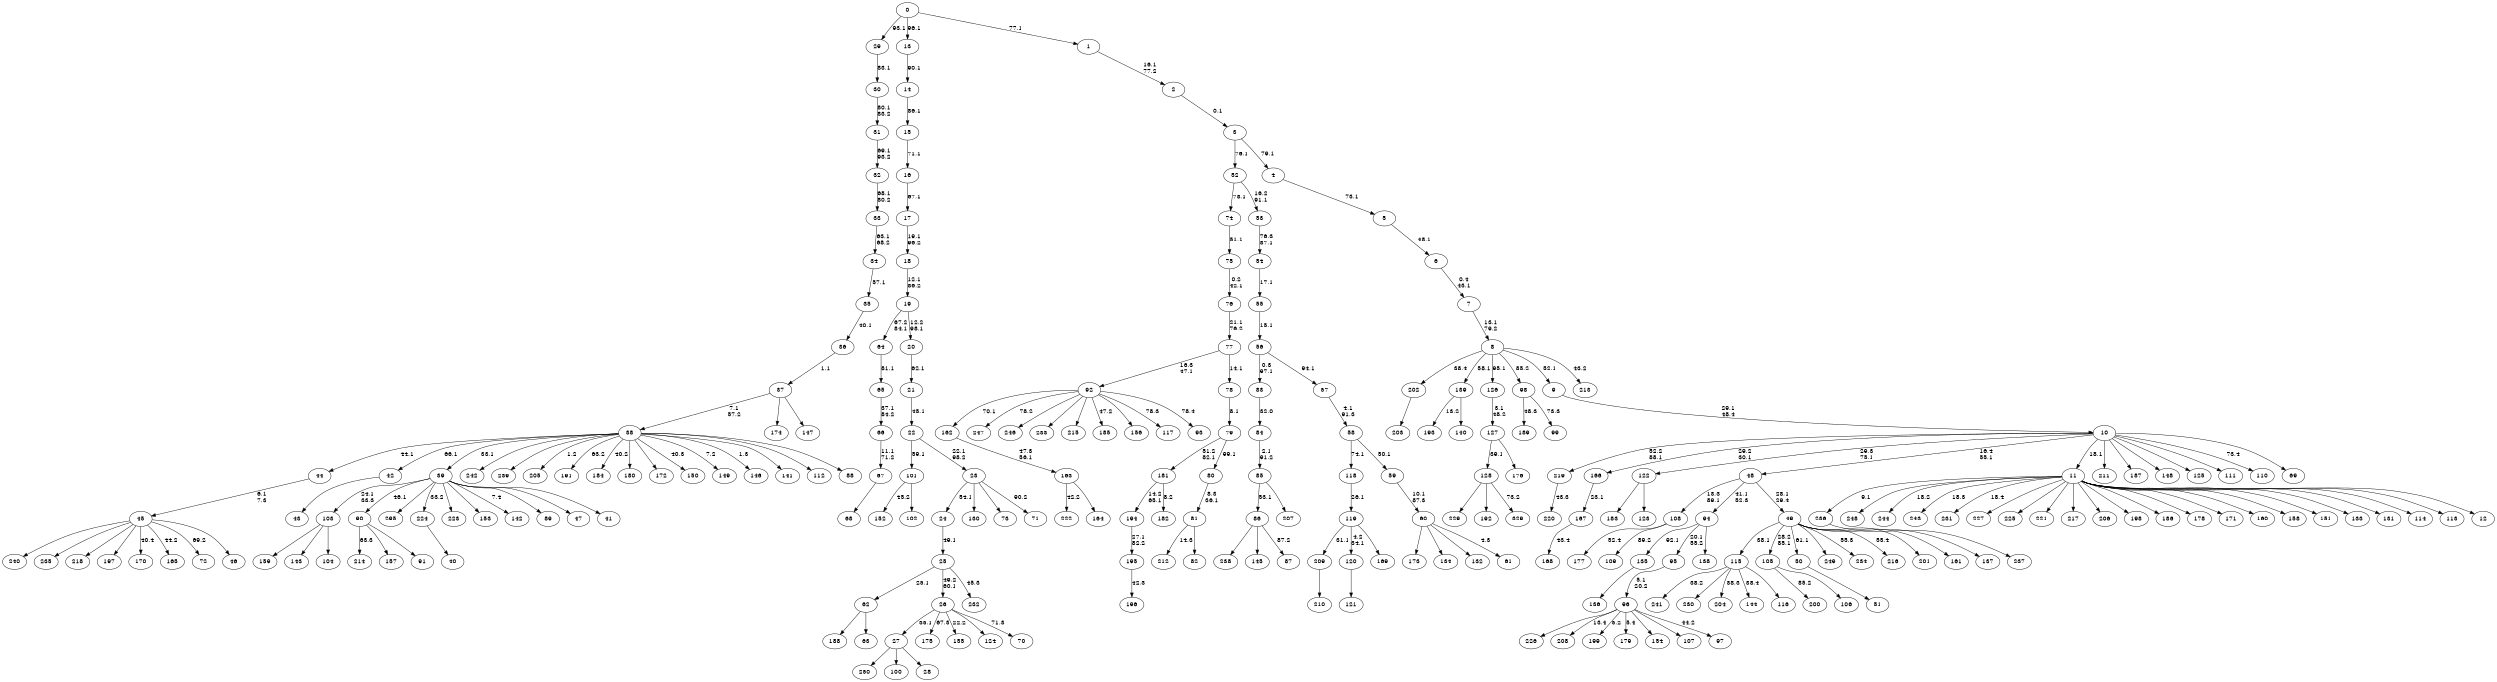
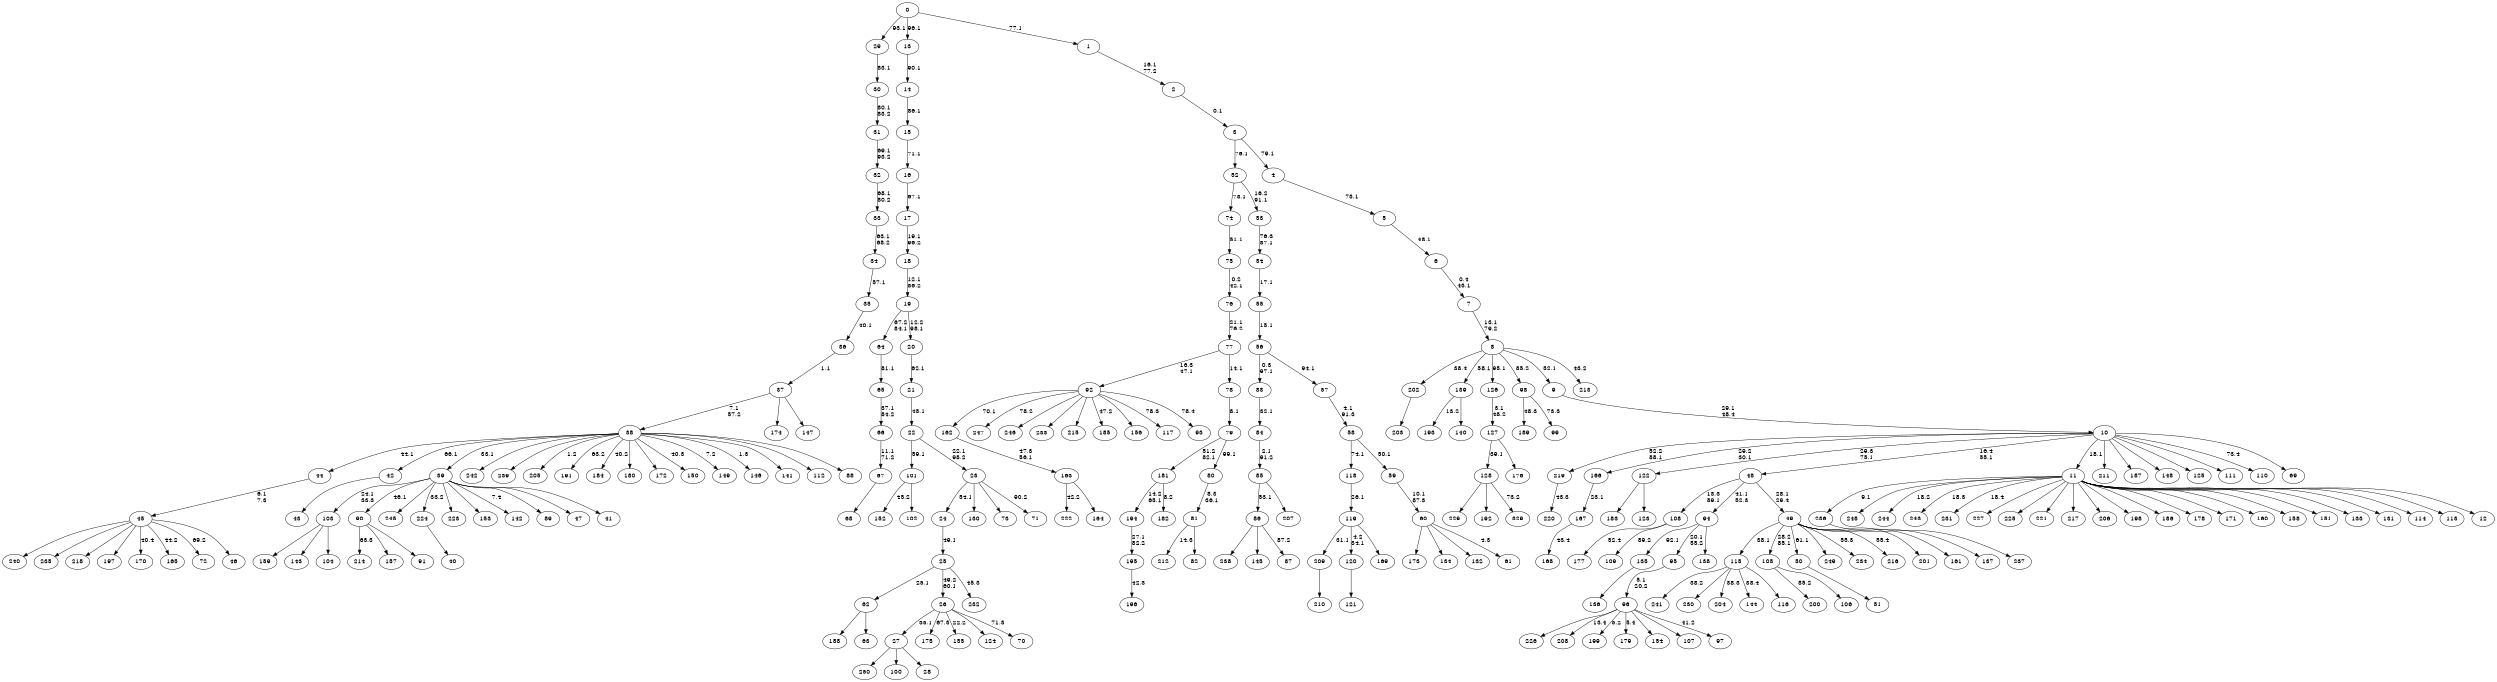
(1267, 412) -> (1267, 412)
(391, 519) -> (391, 519)
(1688, 623) -> (1688, 623)
